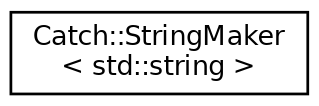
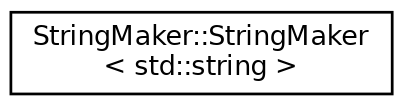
(159, 53) -> (202, 53)
